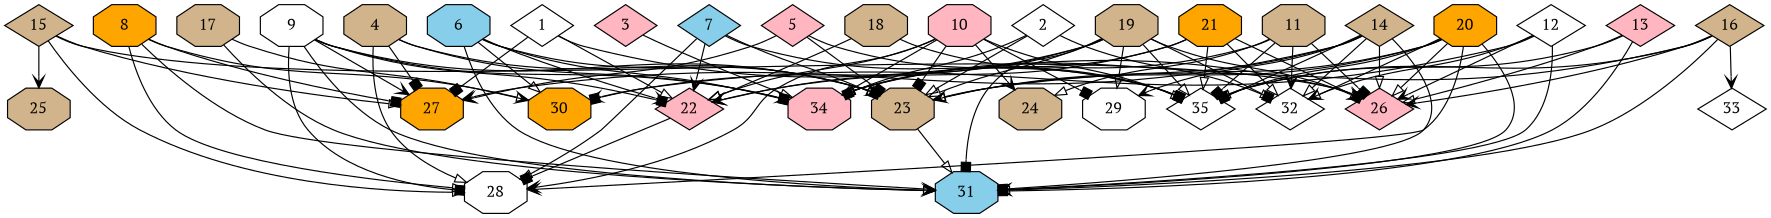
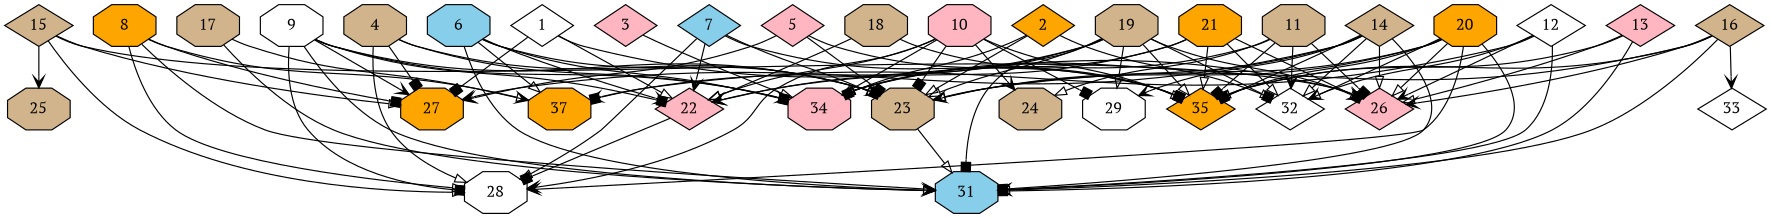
(1043, 26) -> (1043, 26)
(560, 109) -> (560, 109)
(1201, 109) -> (1201, 109)
